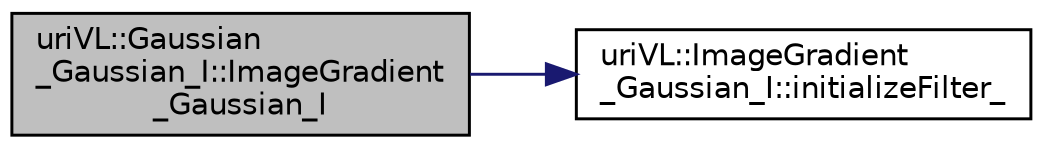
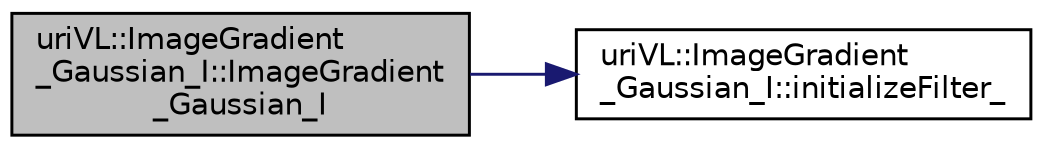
(241, 74) -> (241, 74)
